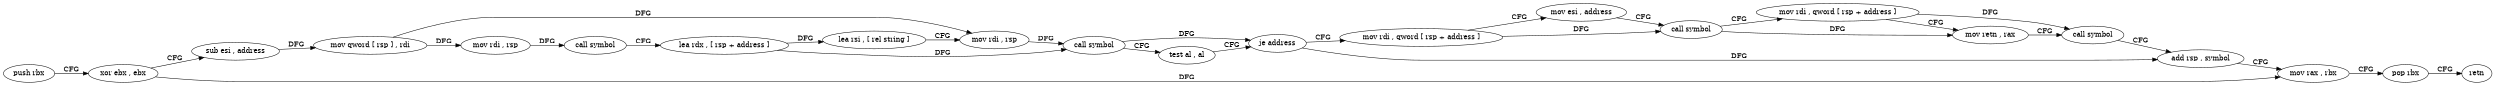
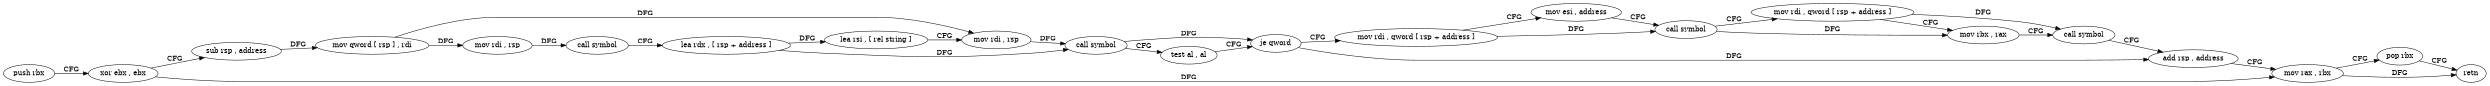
(1990, 35) -> (1983, 35)
(1277, 43) -> (1276, 43)
(236, 51) -> (237, 51)
(2201, 59) -> (2193, 59)
none -> (2397, 77)
